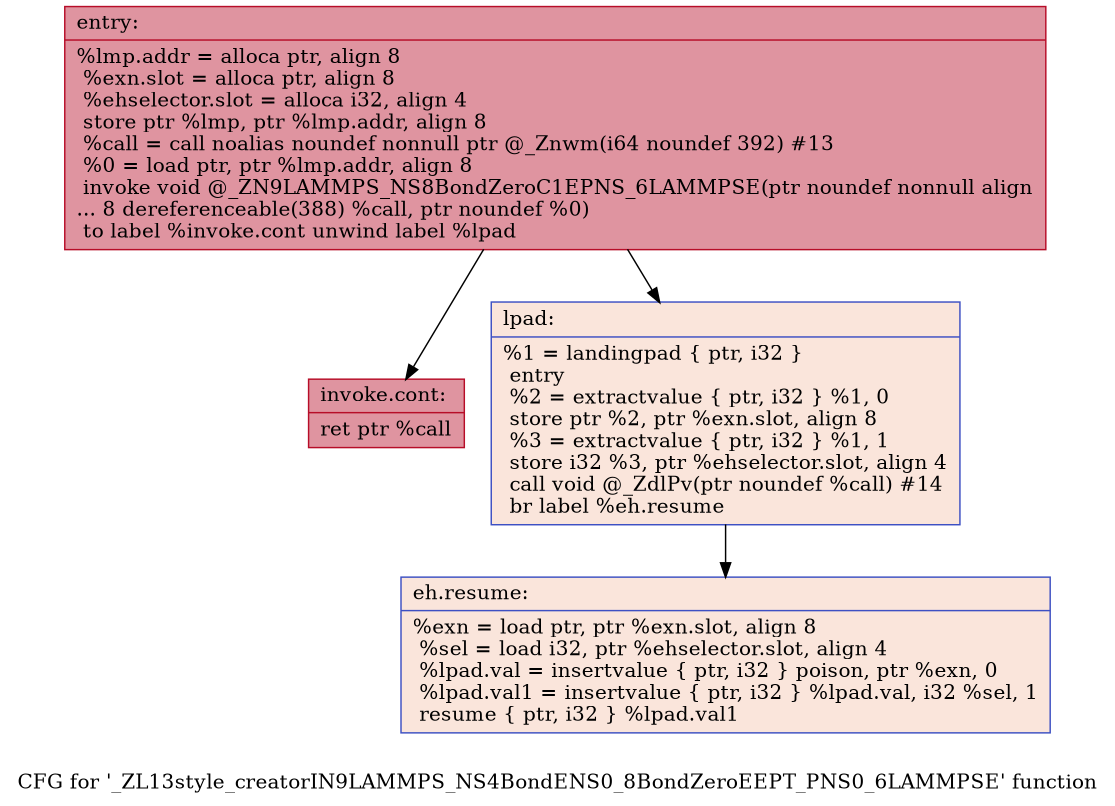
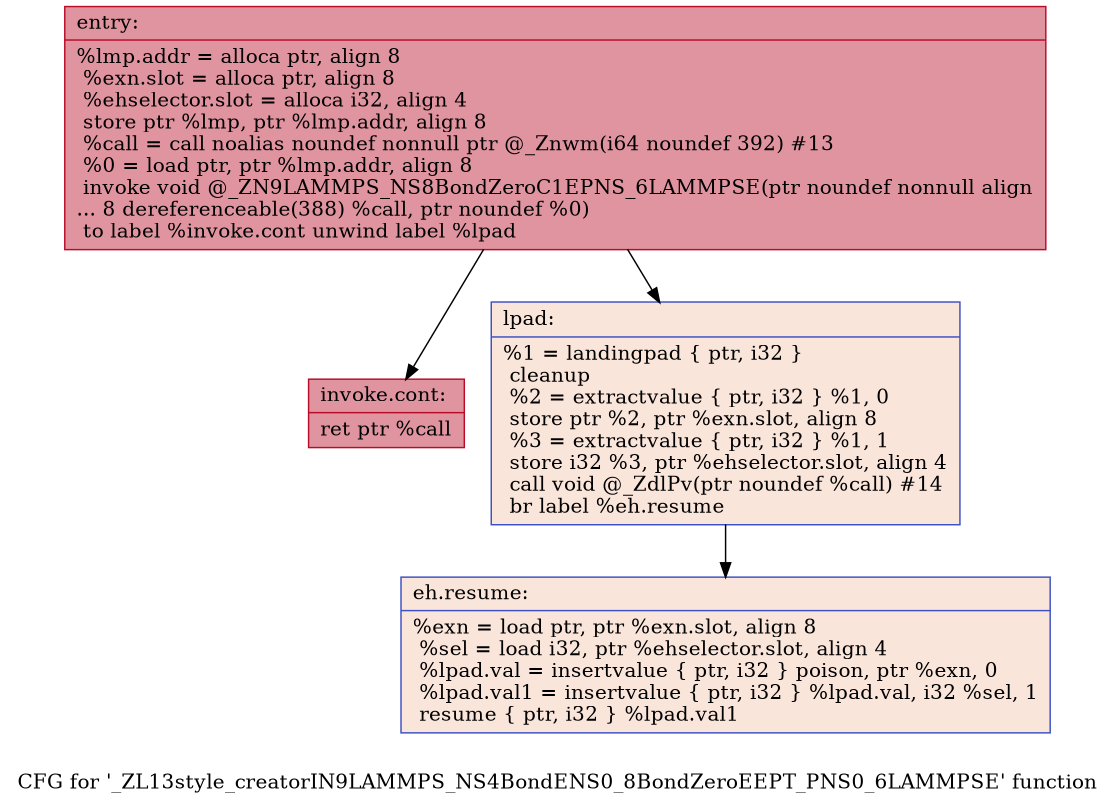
(534, 376) -> (547, 376)
